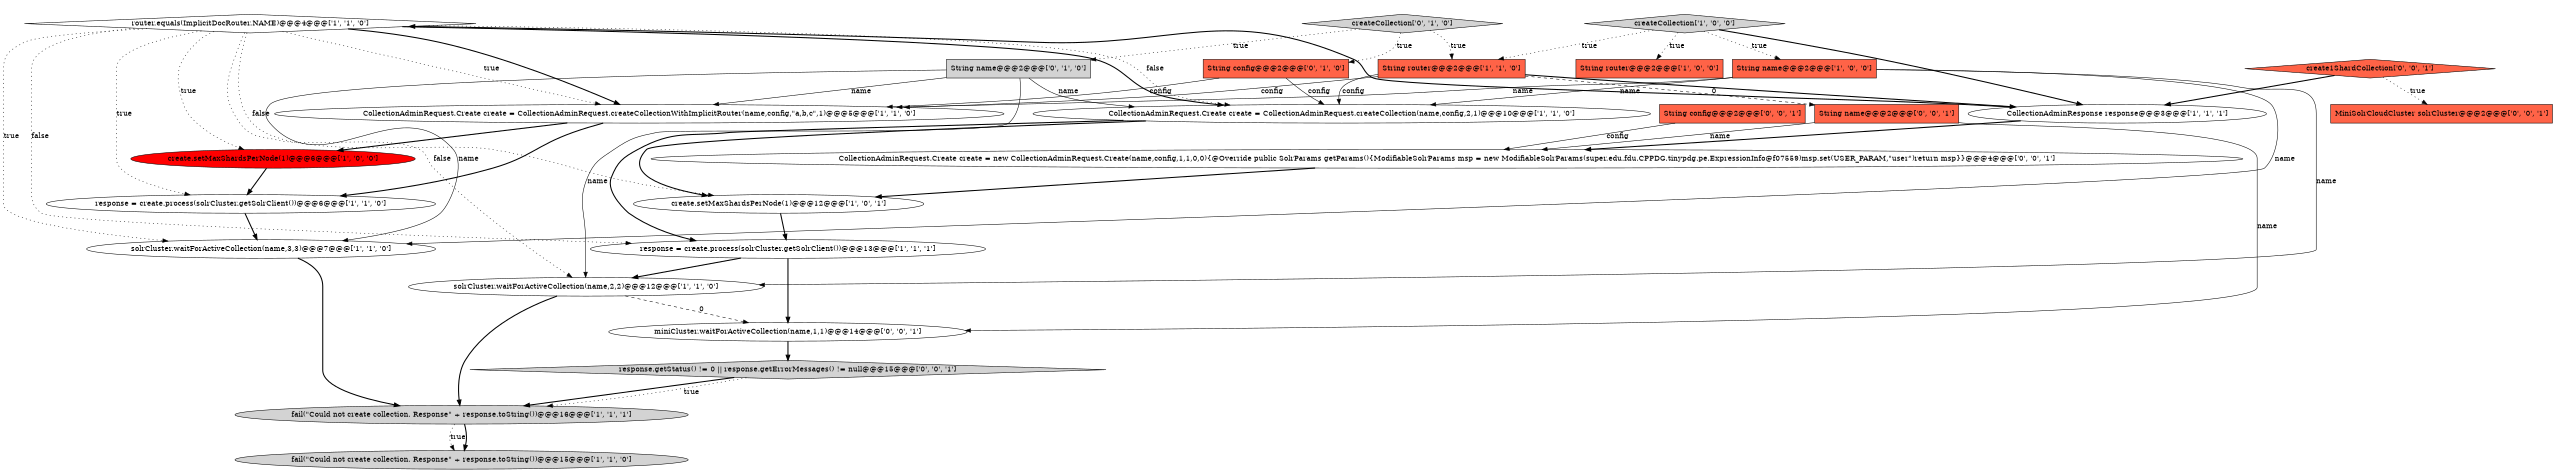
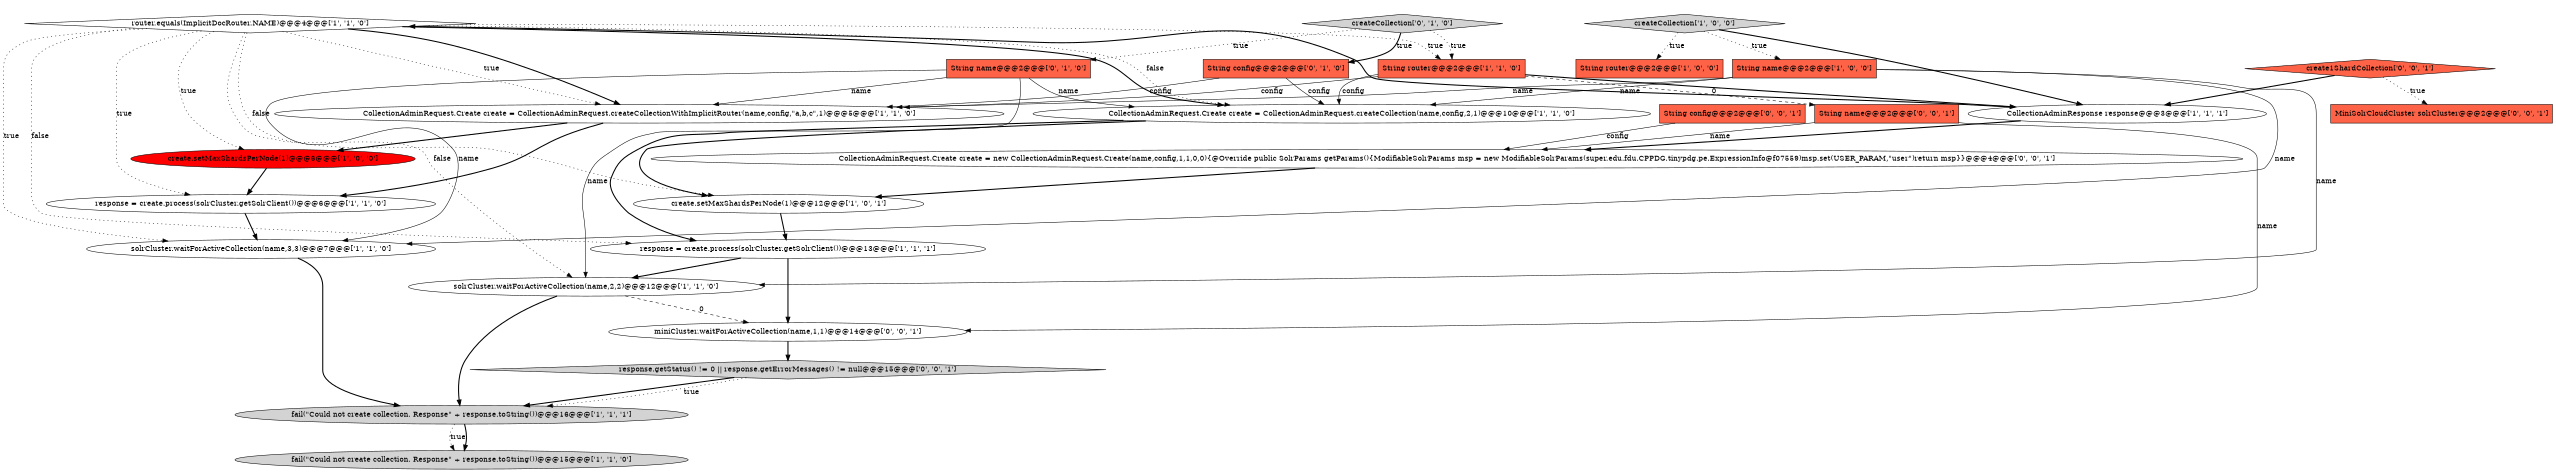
(1578, 44) -> (951, 27)
(1383, 54) -> (1383, 54)
(1018, 69) -> (1018, 69)
